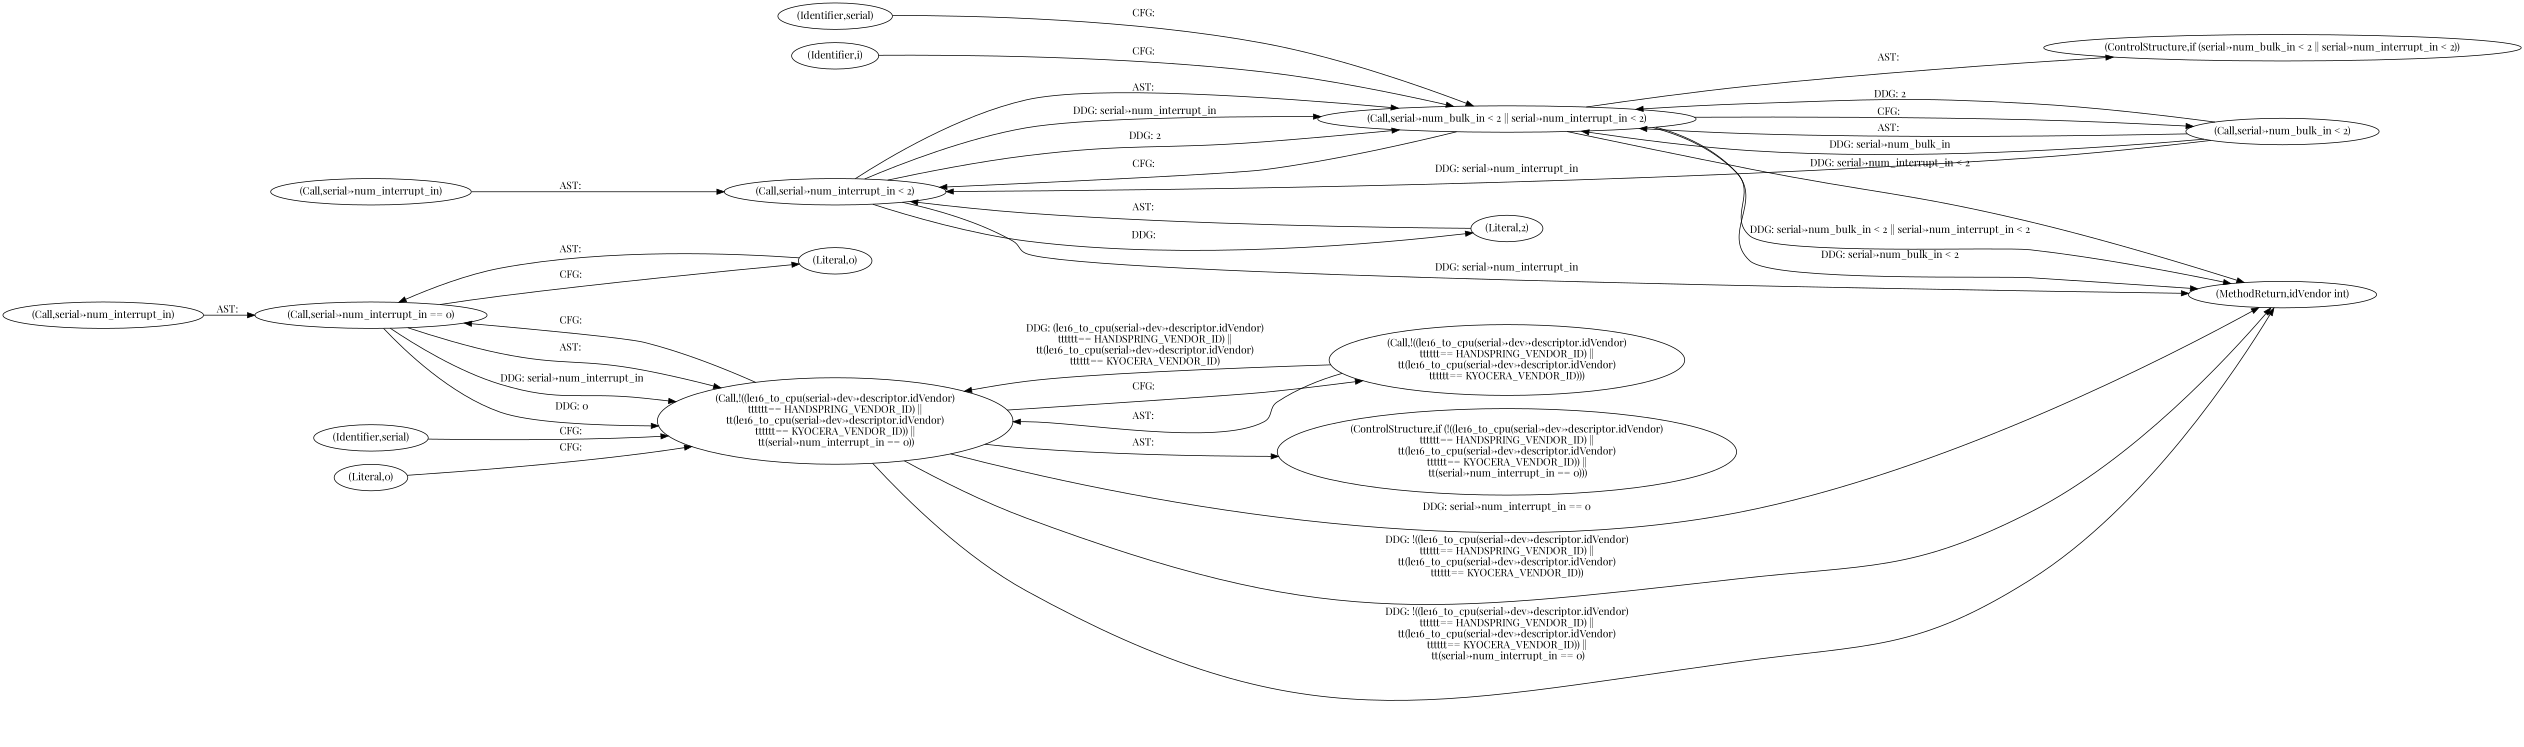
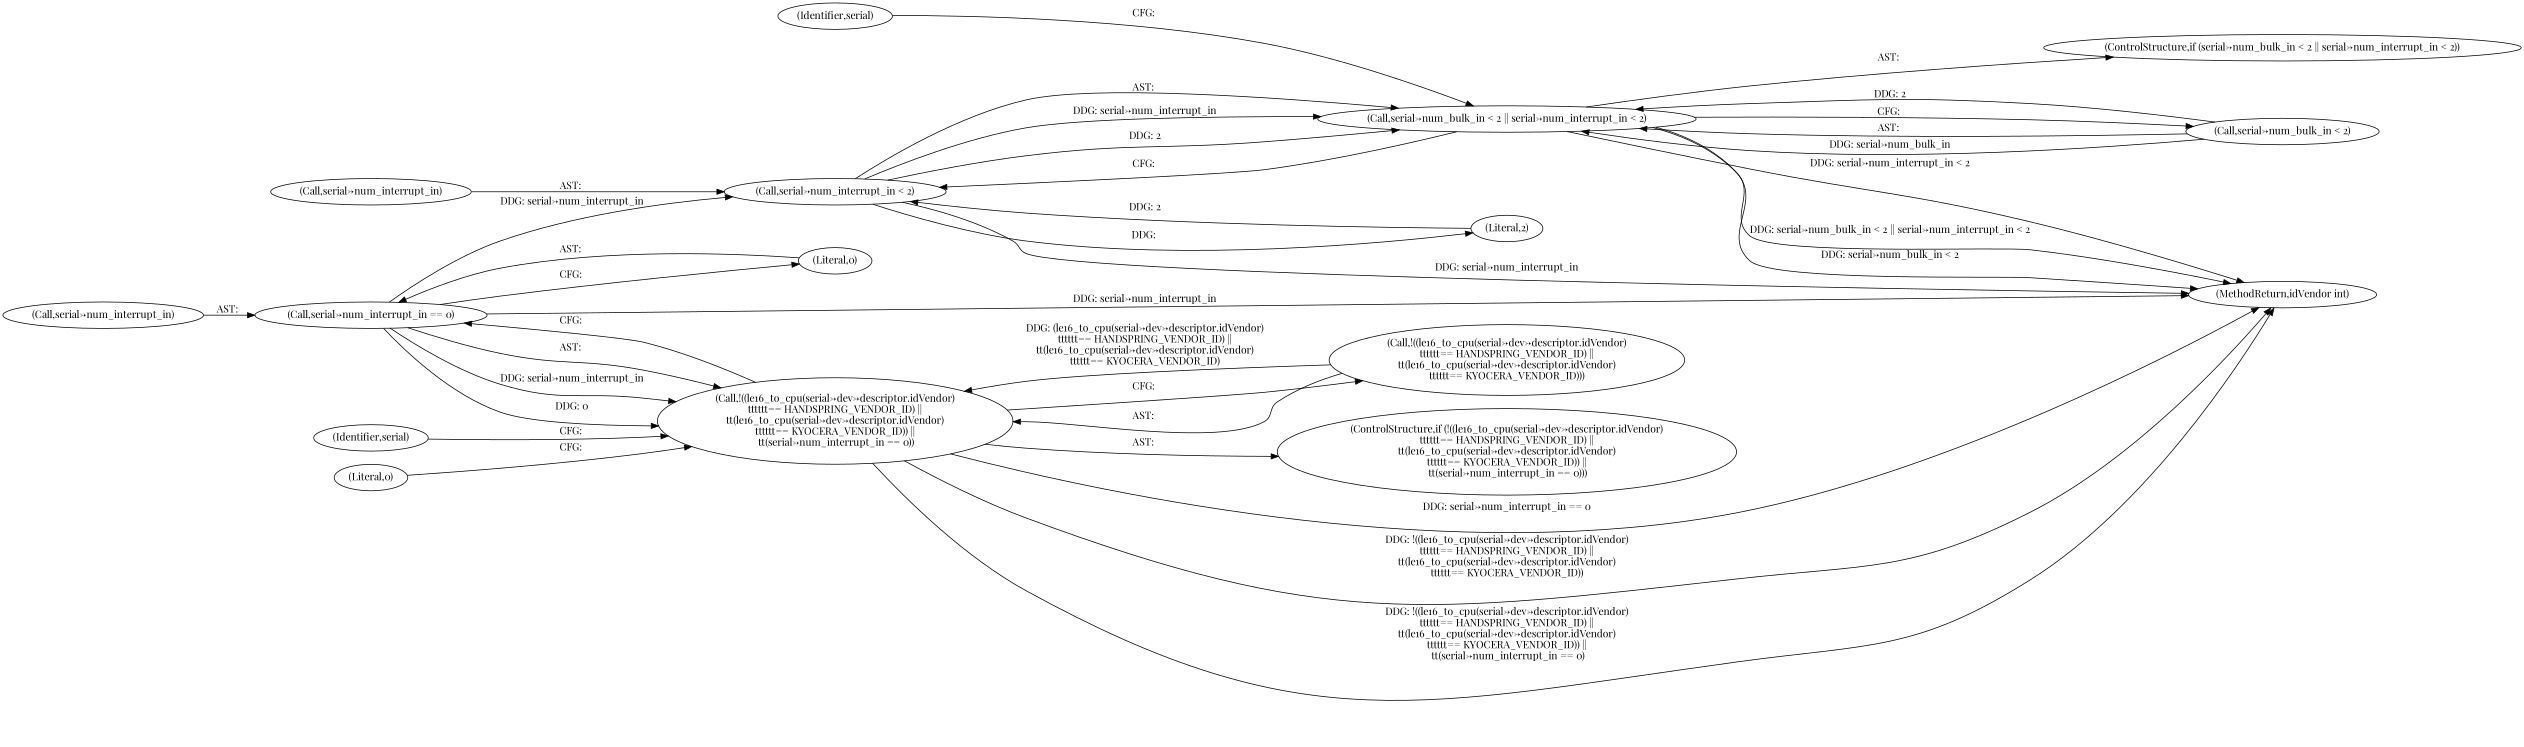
(835, 56) -> none
(1583, 180) -> (549, 226)
(1145, 208) -> (1145, 208)
none -> (1334, 305)
